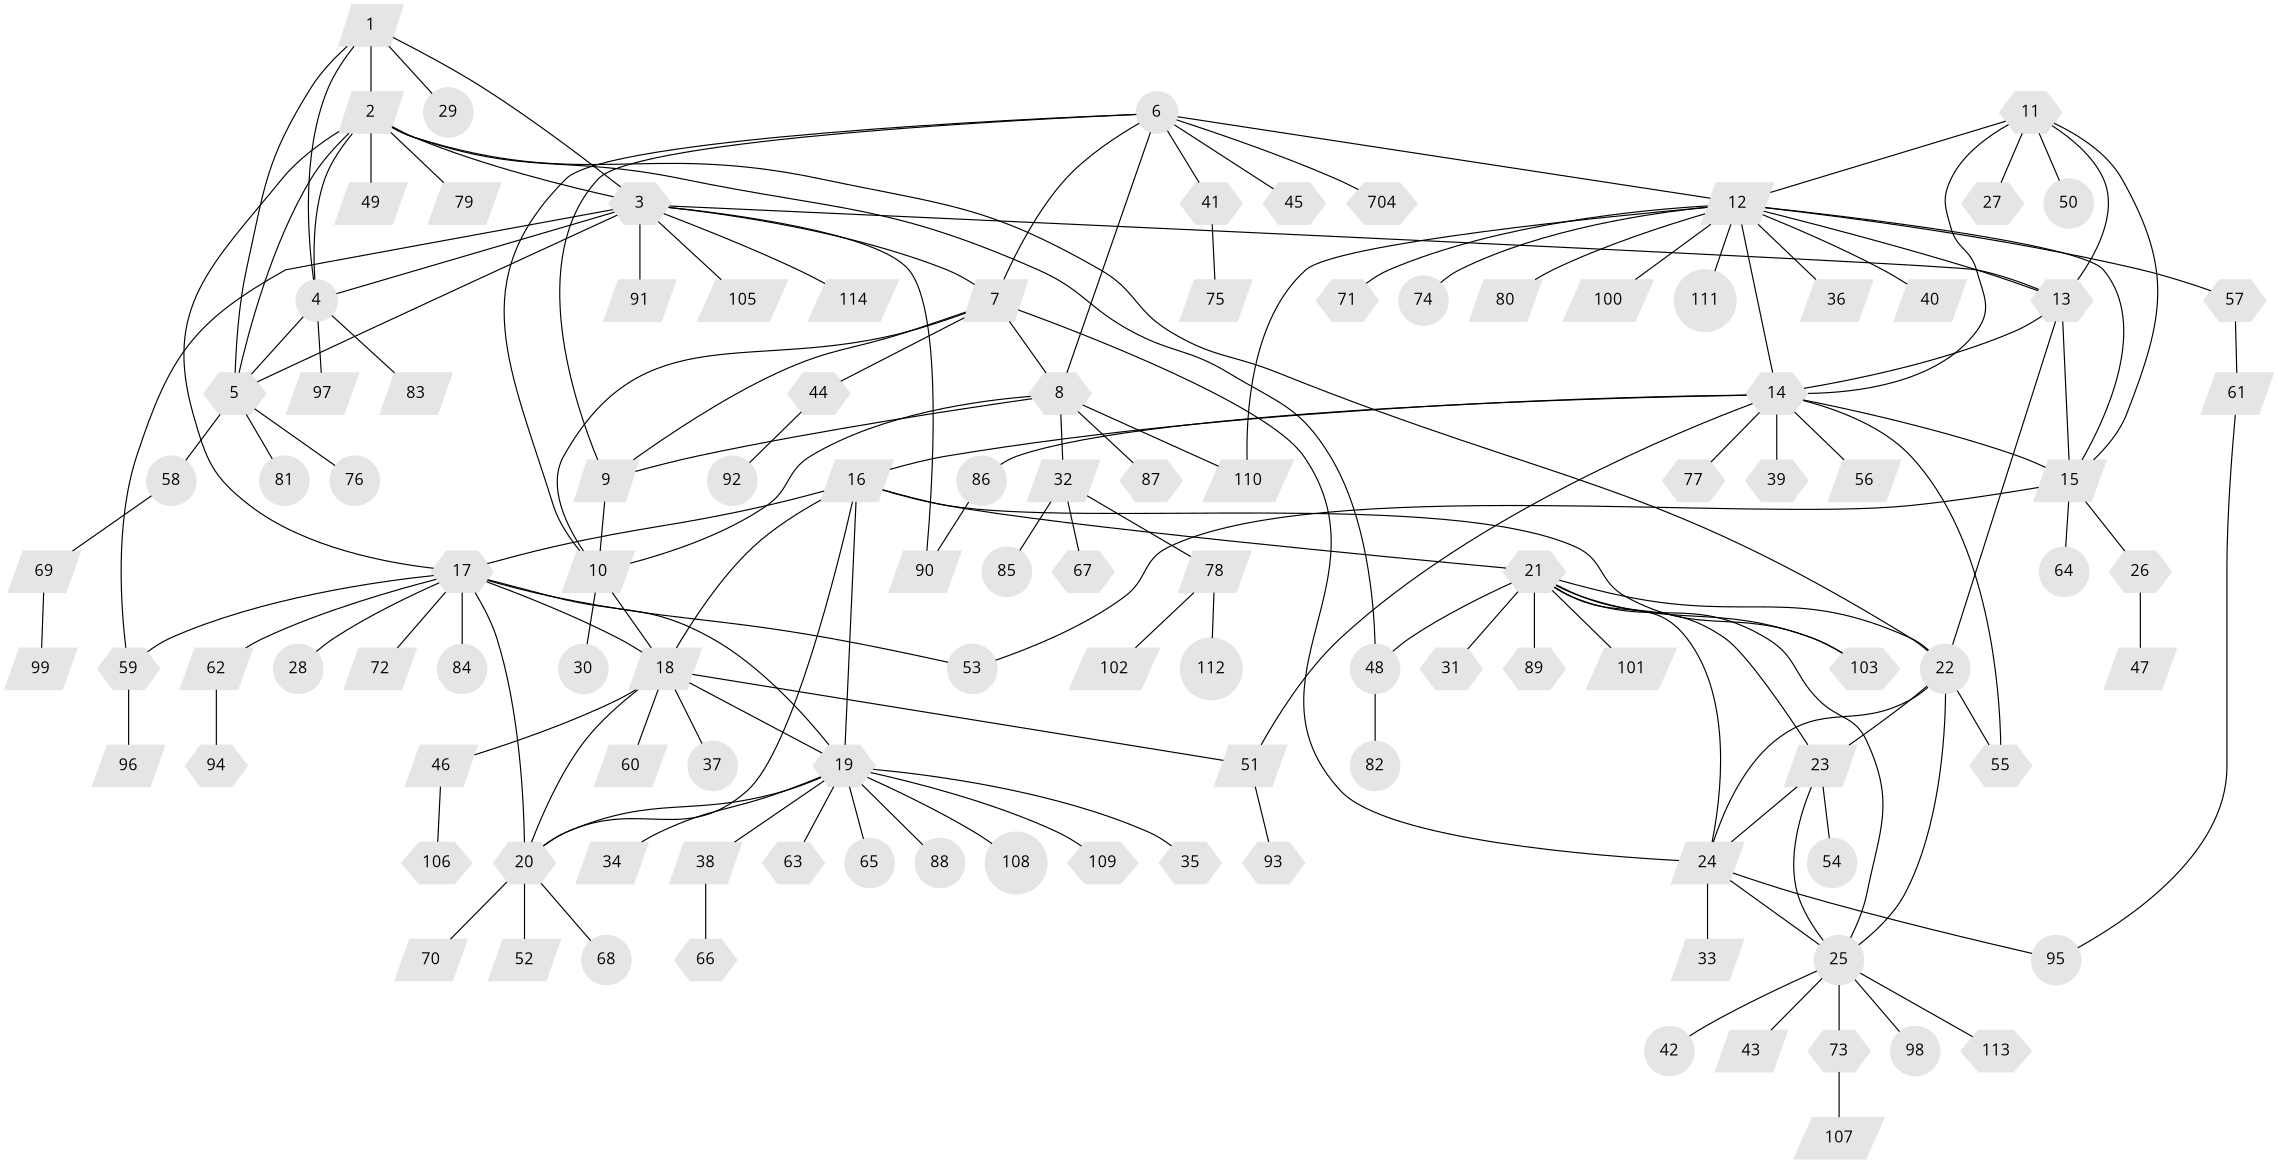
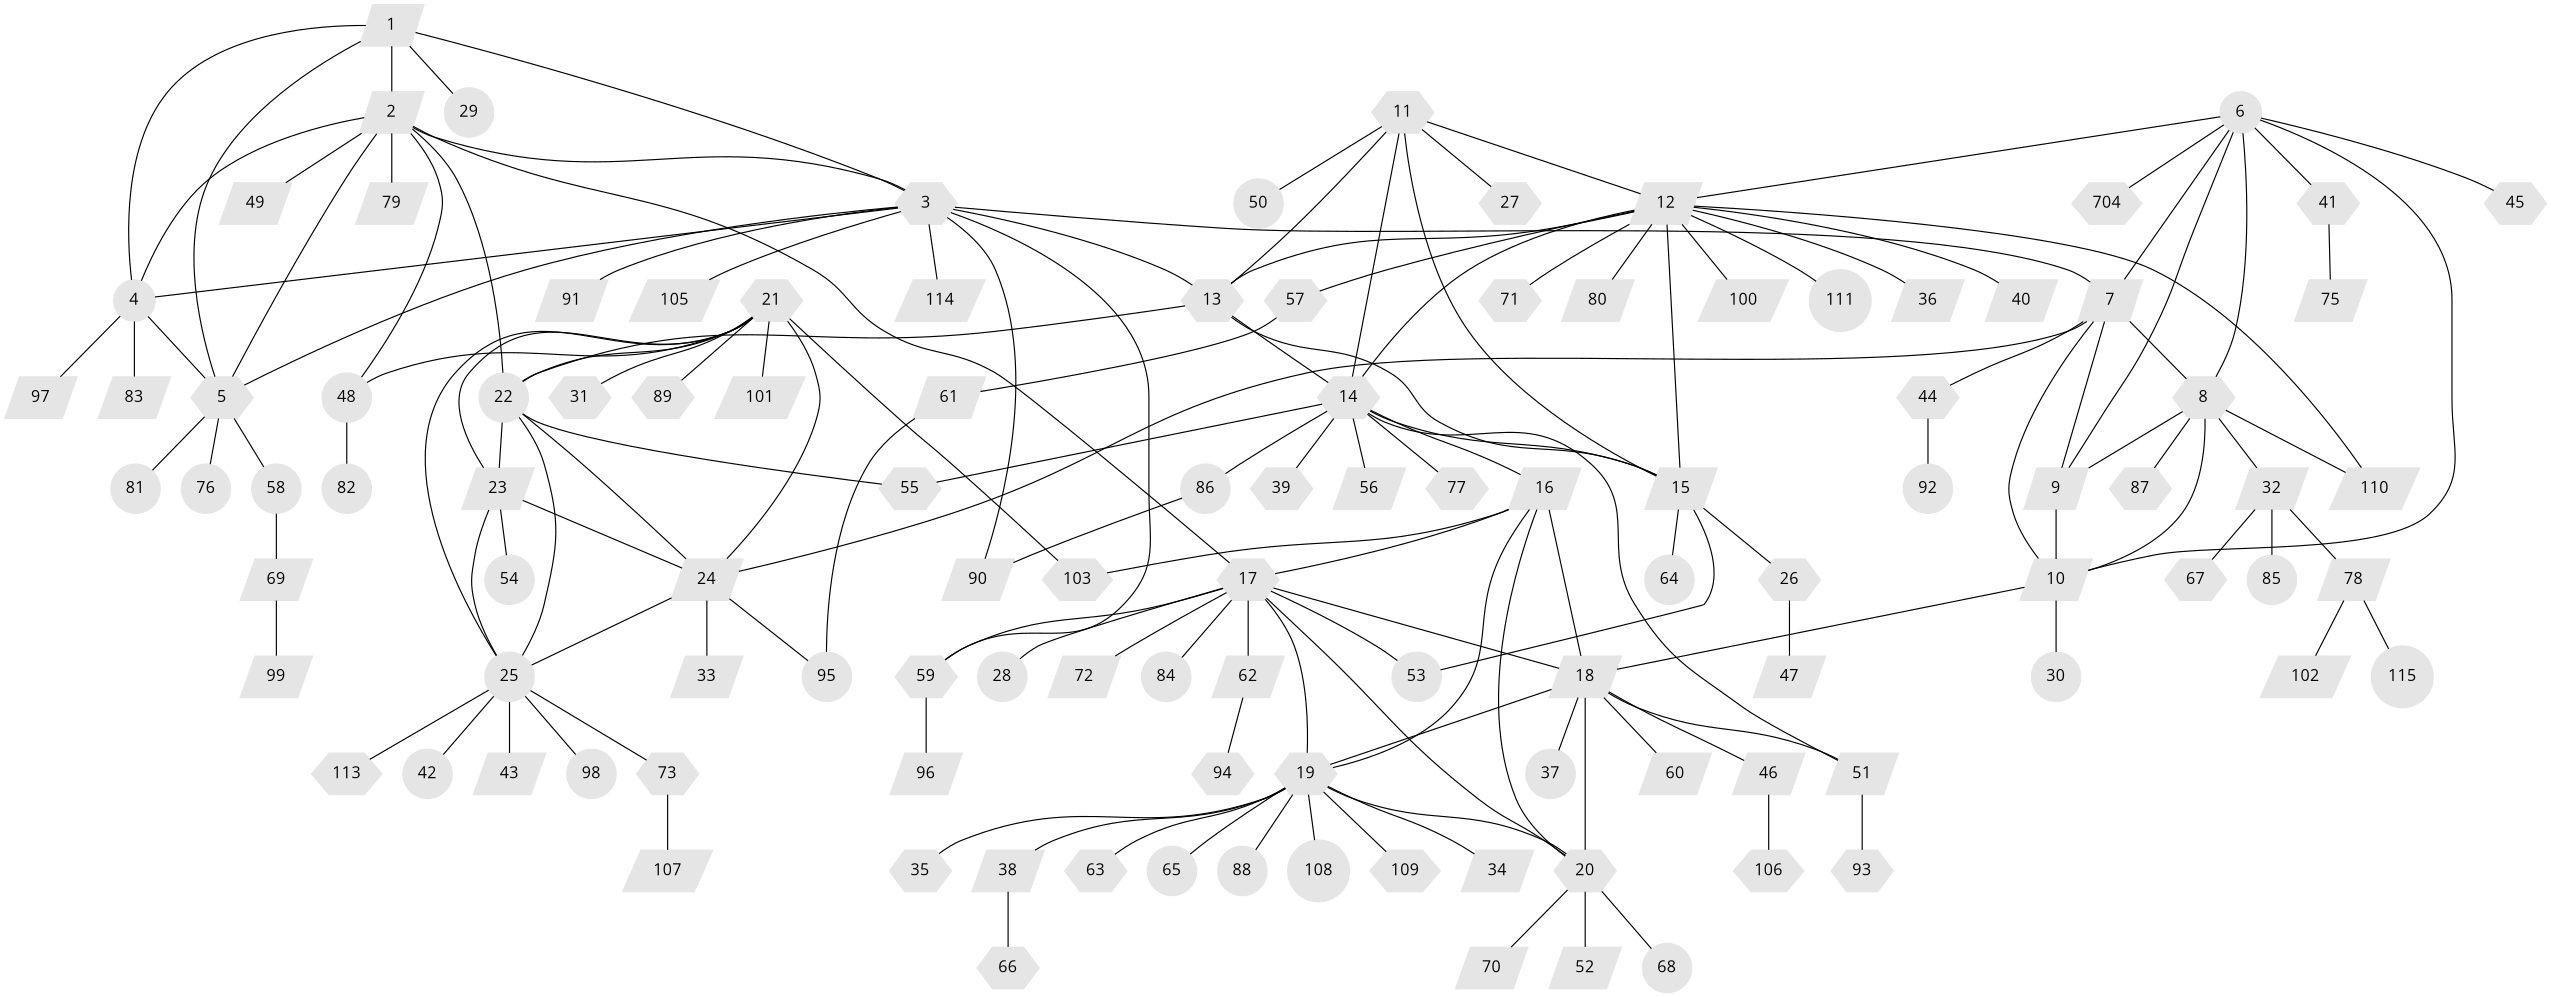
(1424, 301) -> none
(1177, 535) -> none
(1211, 669) -> (2402, 677)
